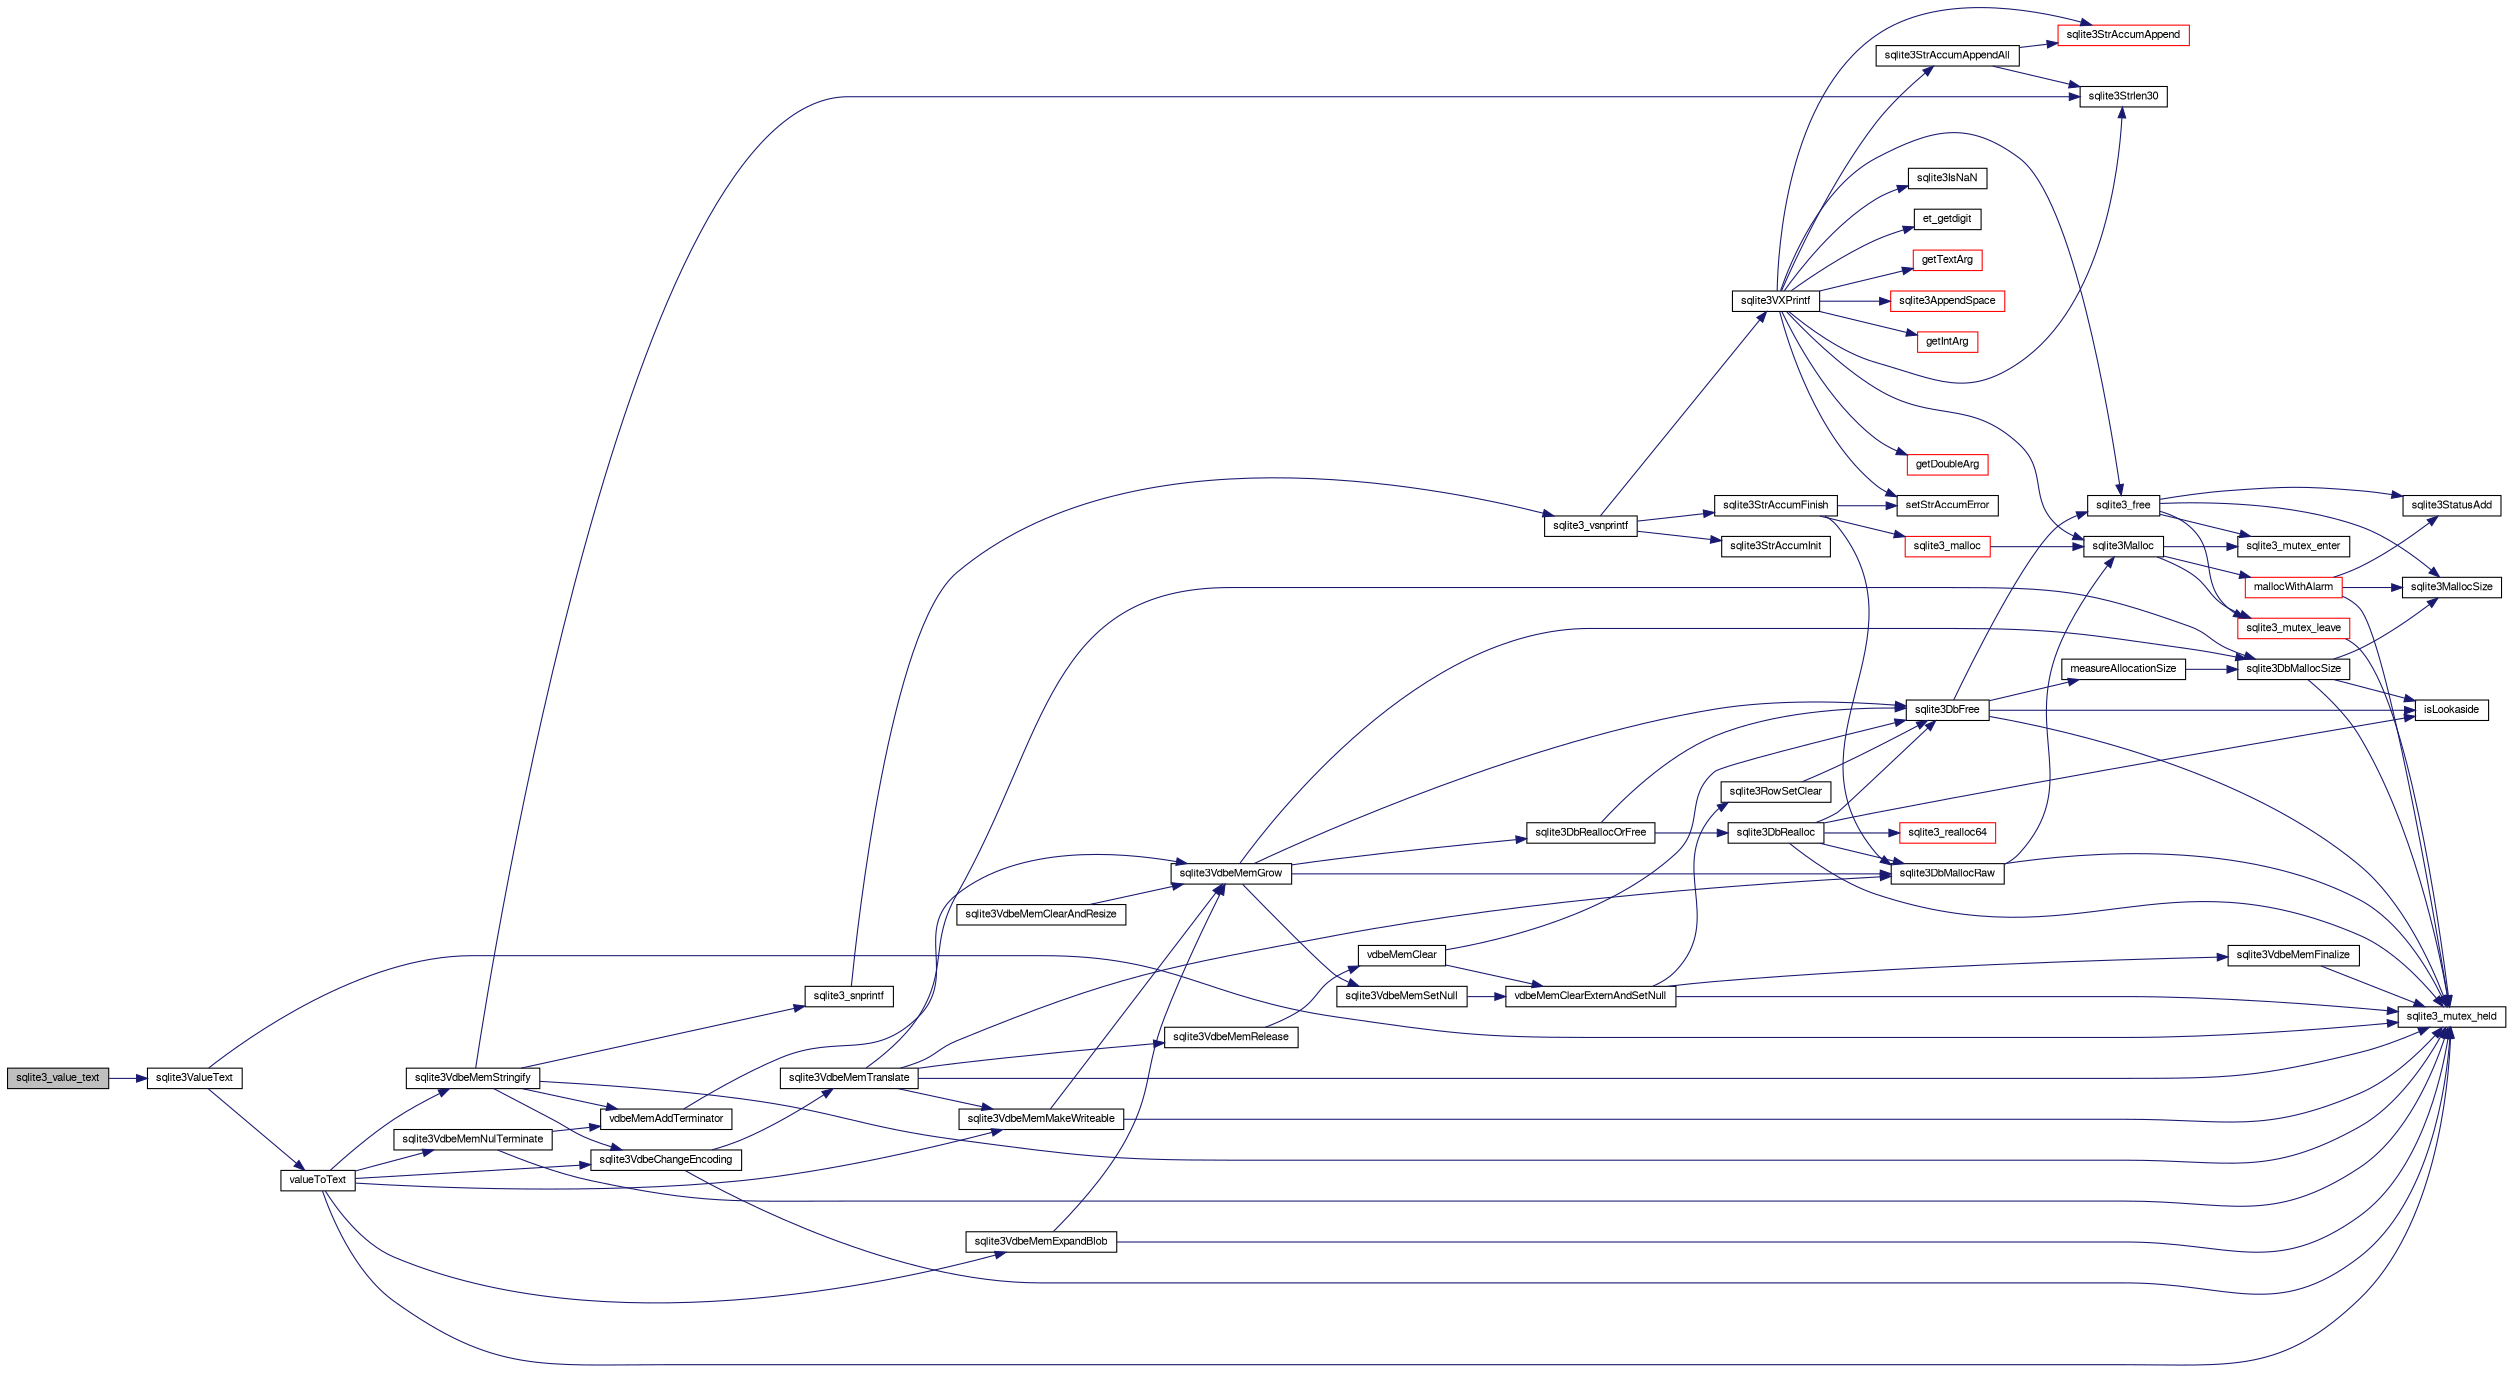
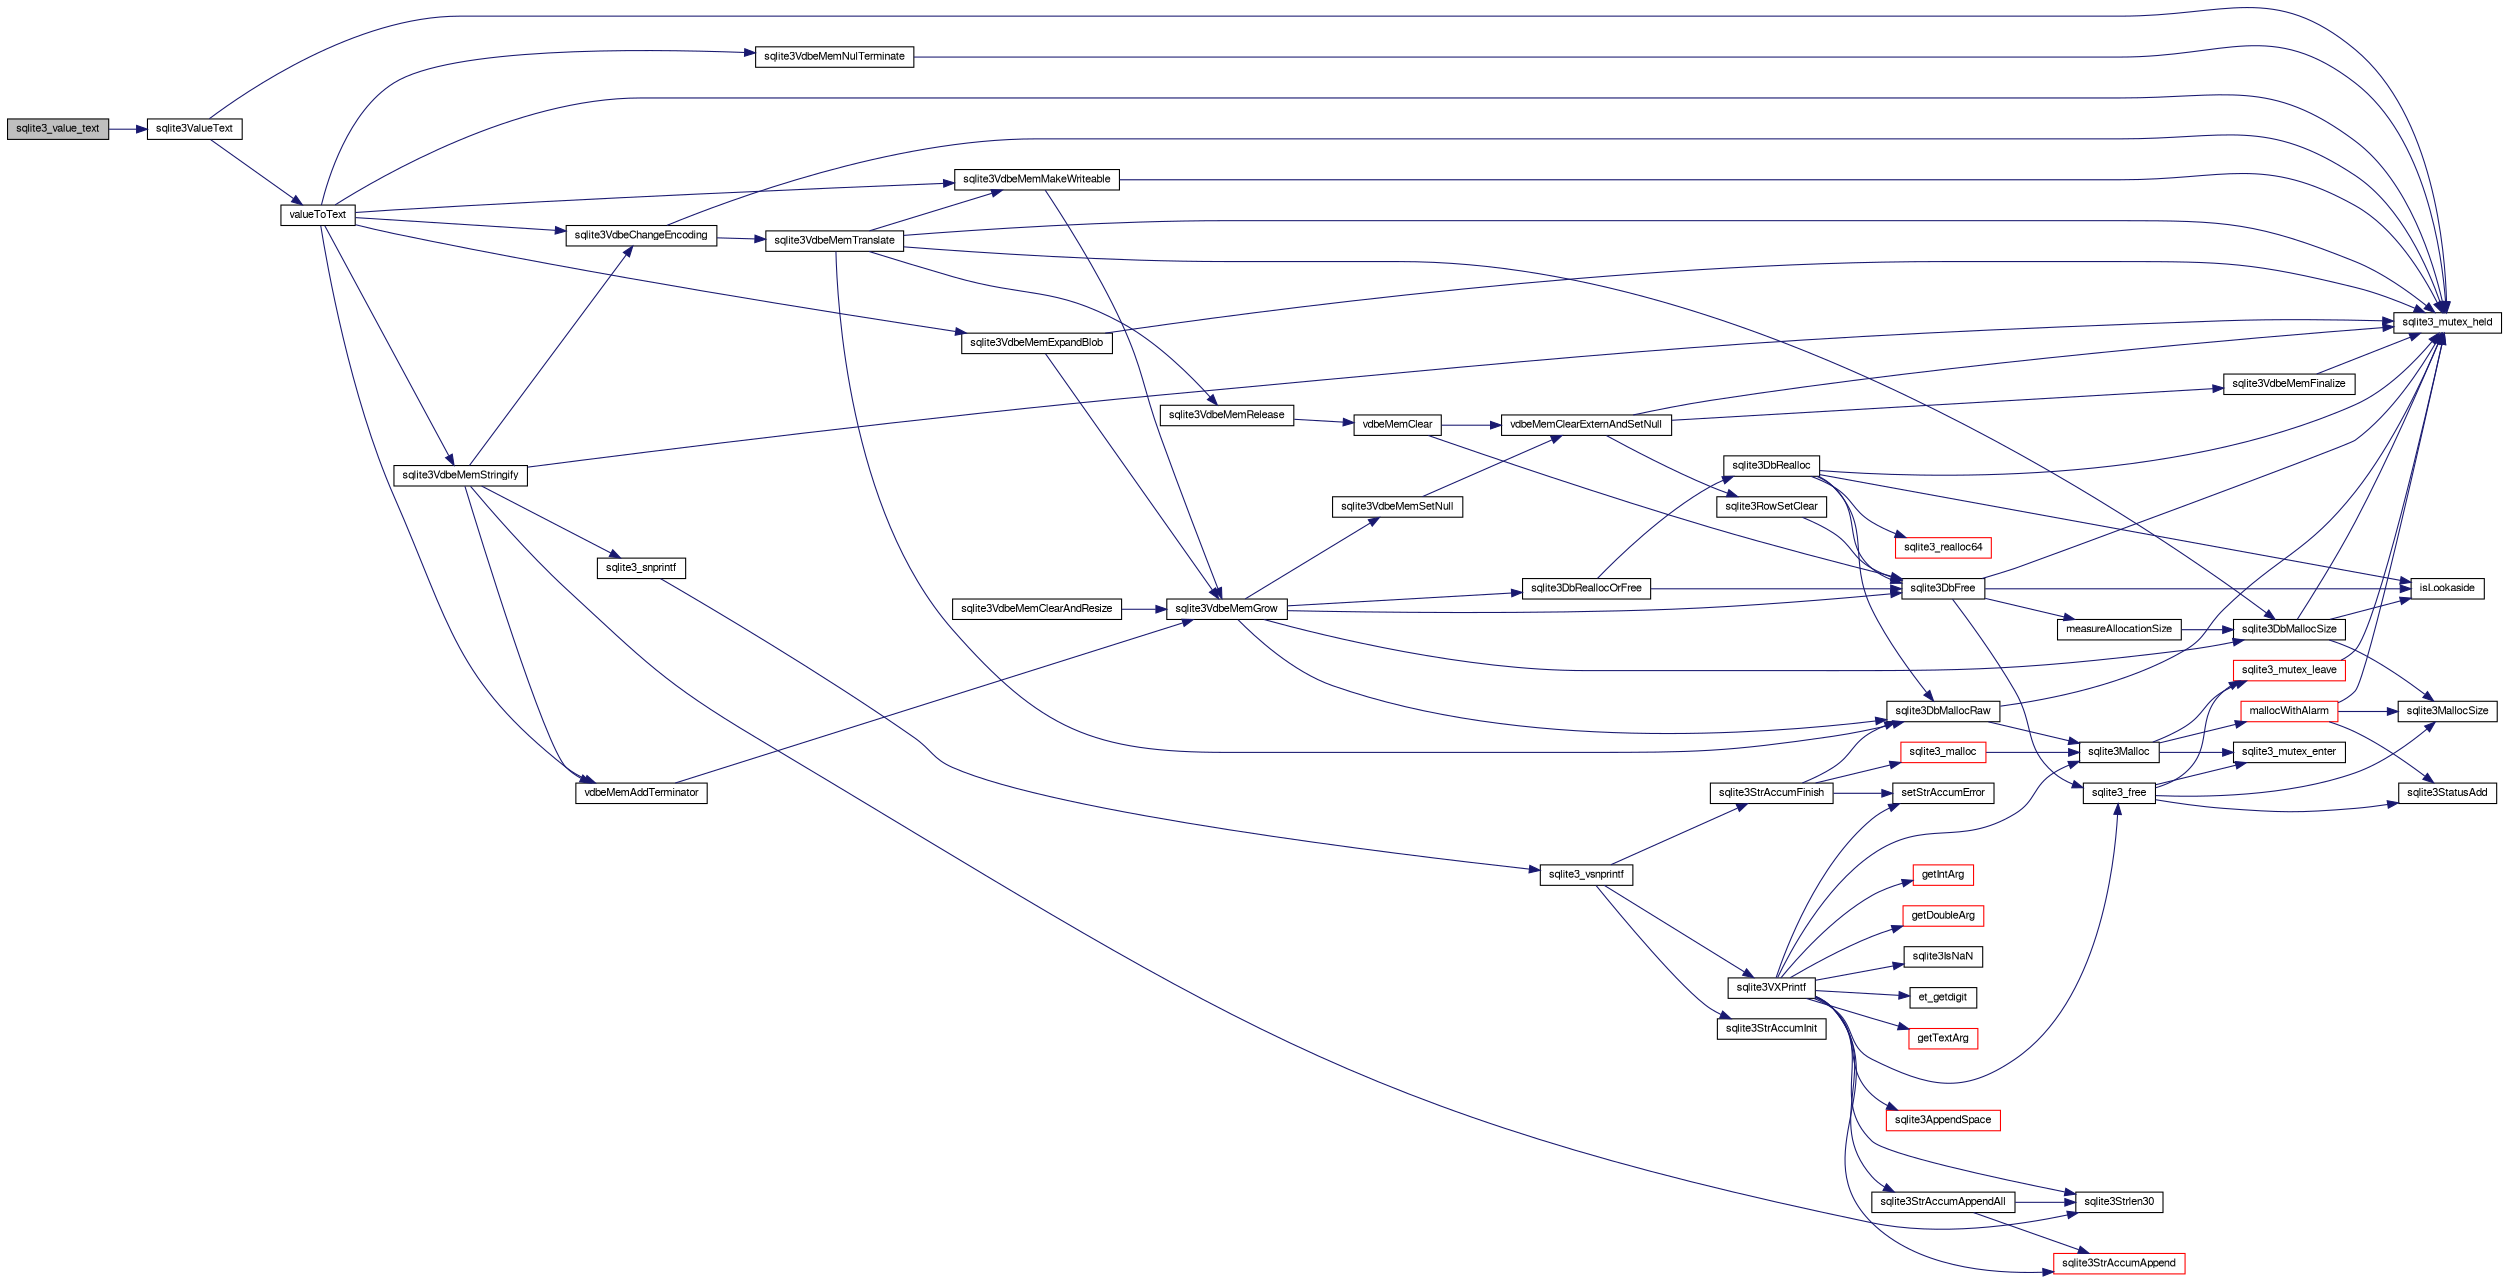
(571, 1129) -> (407, 528)
